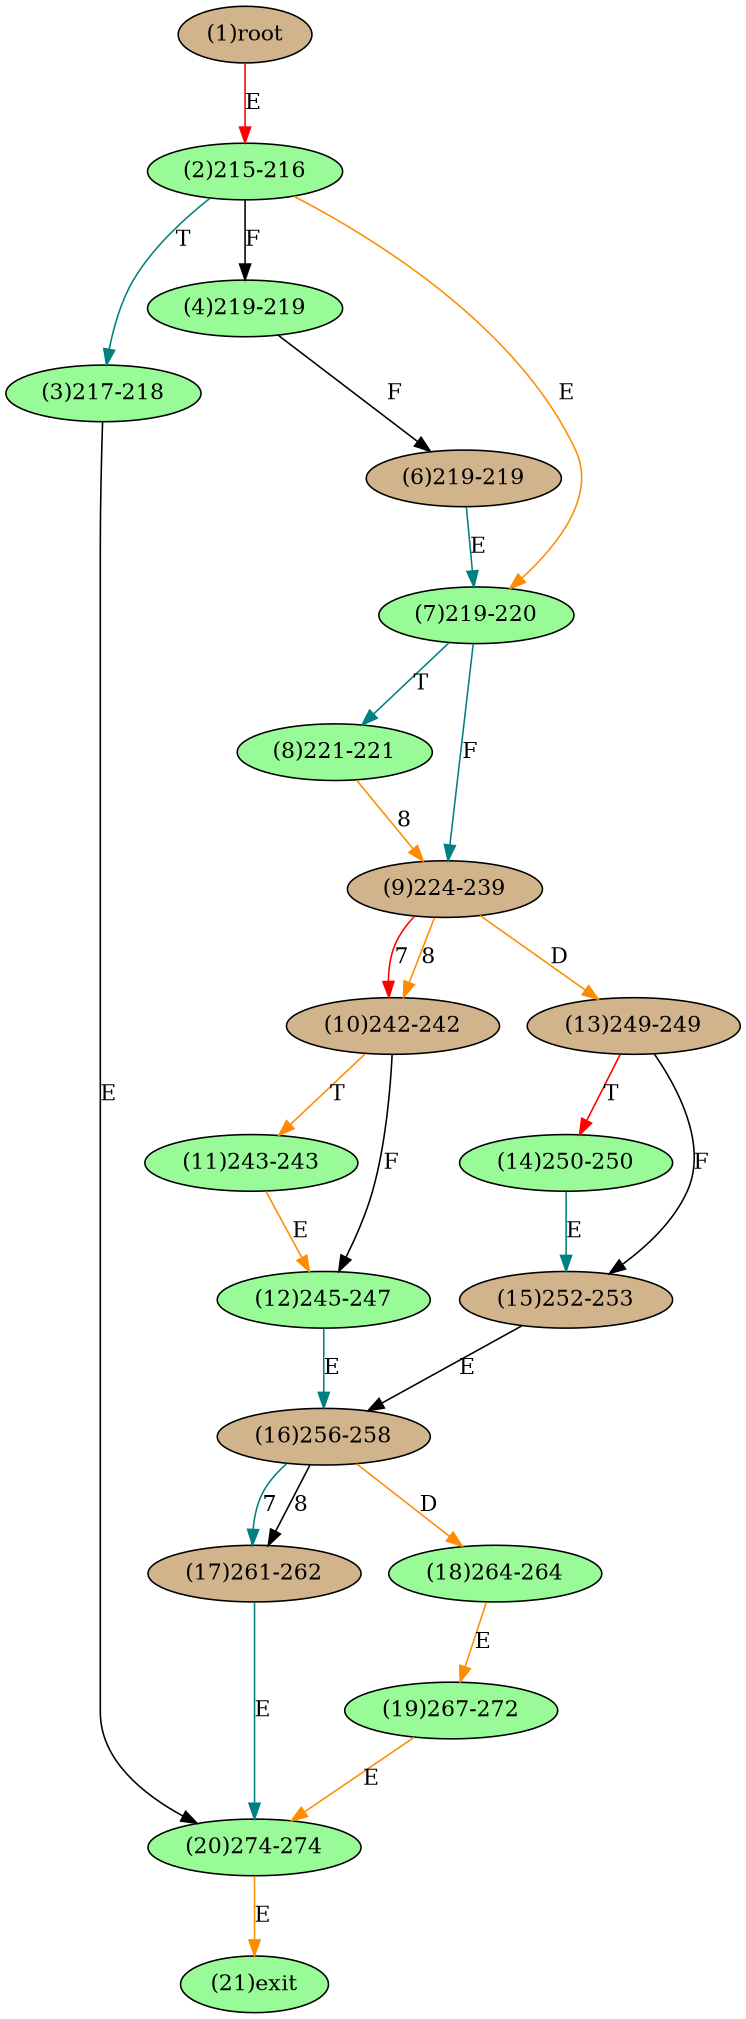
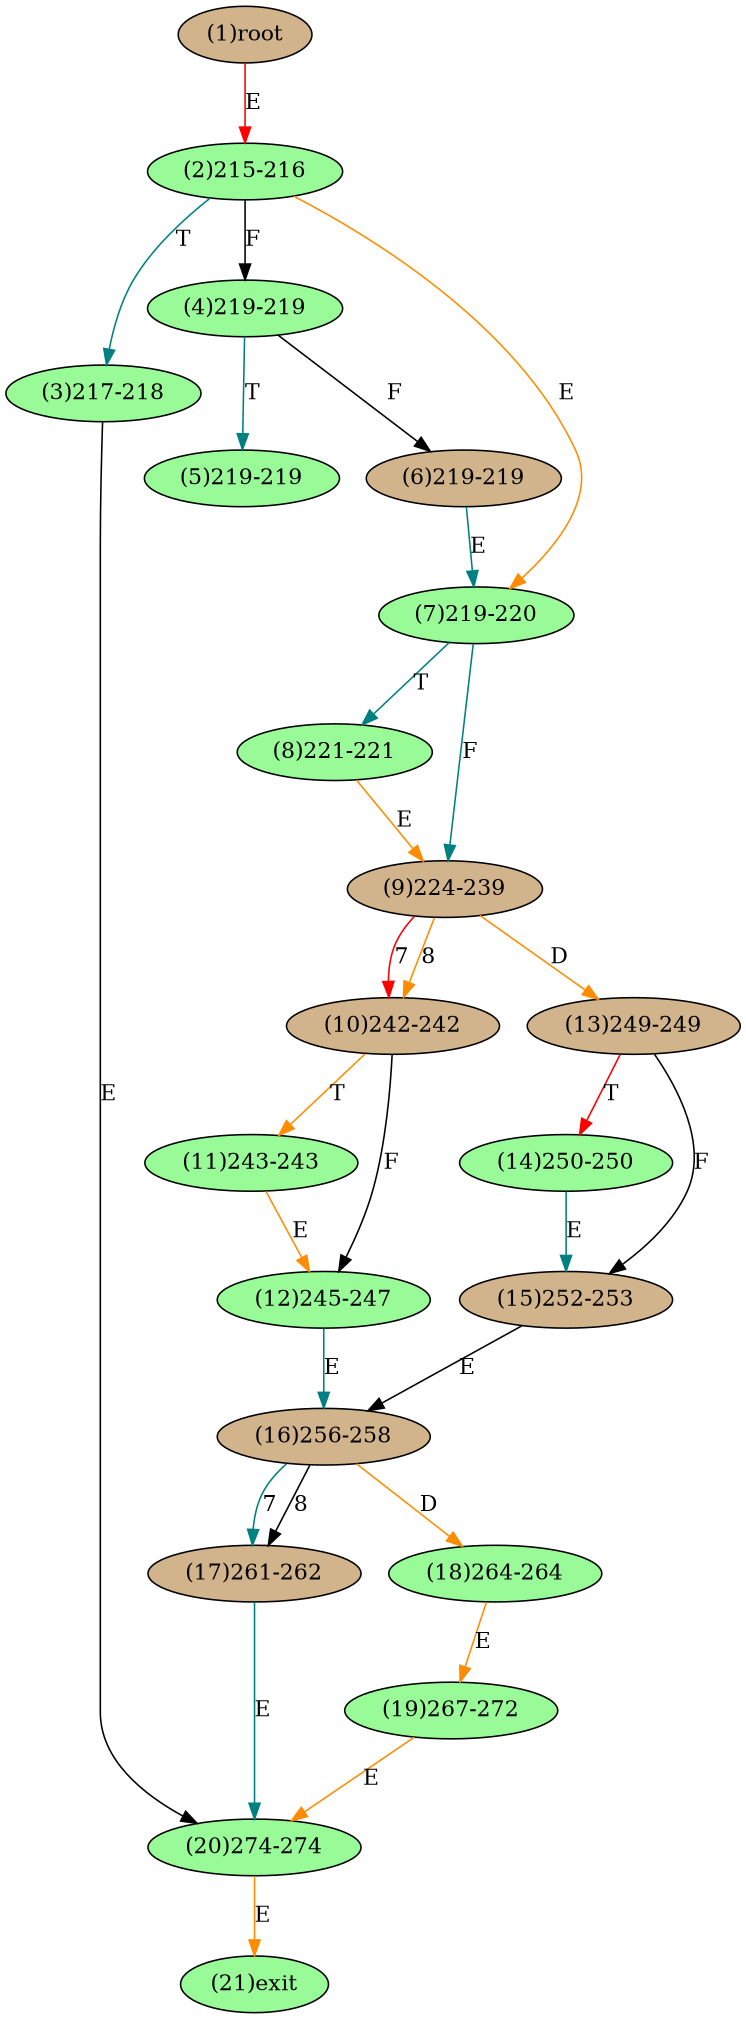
none -> (242, 478)
(405, 821) -> (405, 821)
